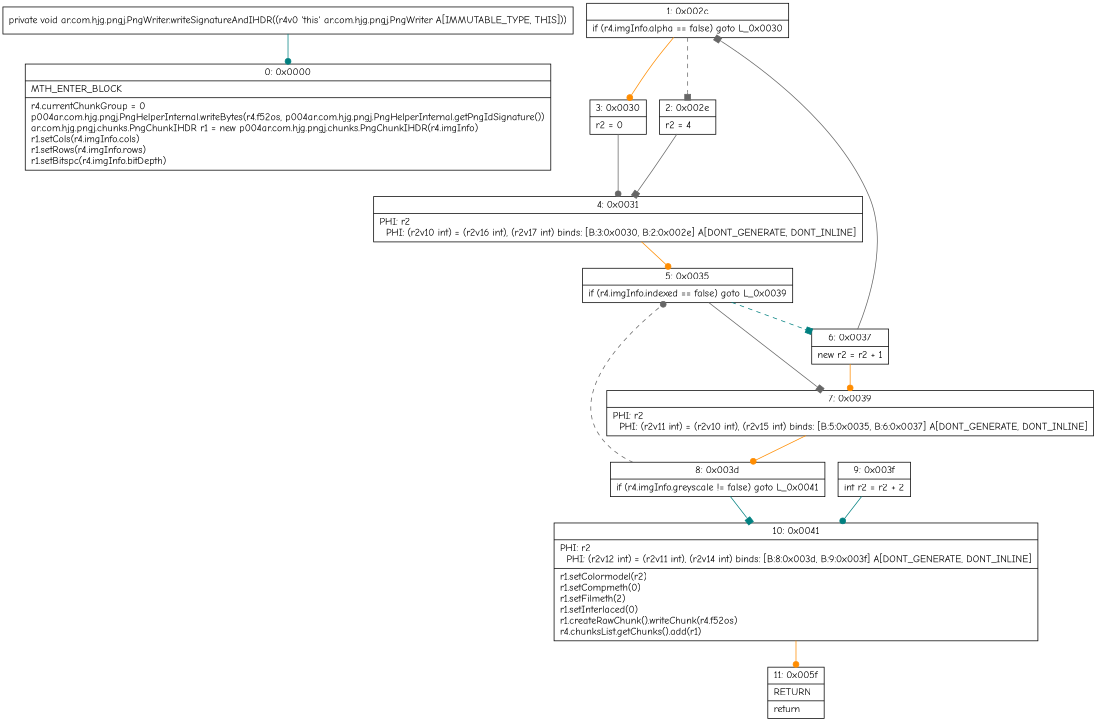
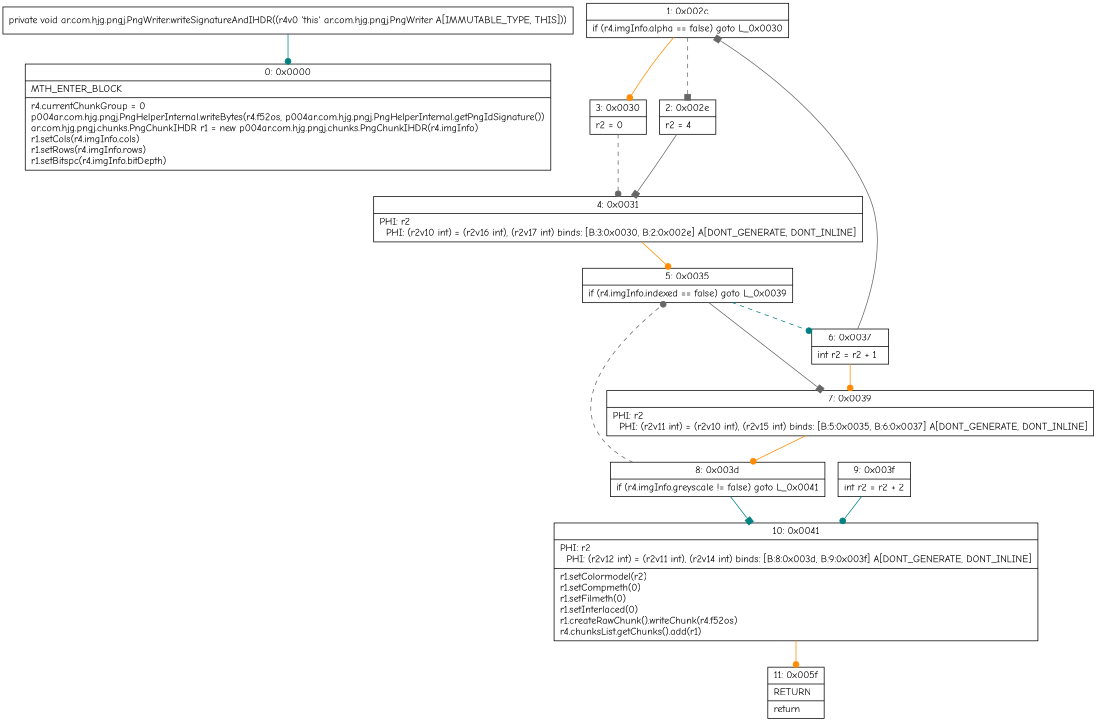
(618, 162) -> (618, 162)
(768, 316) -> (768, 316)
(850, 355) -> (847, 355)
(593, 599) -> (593, 599)
